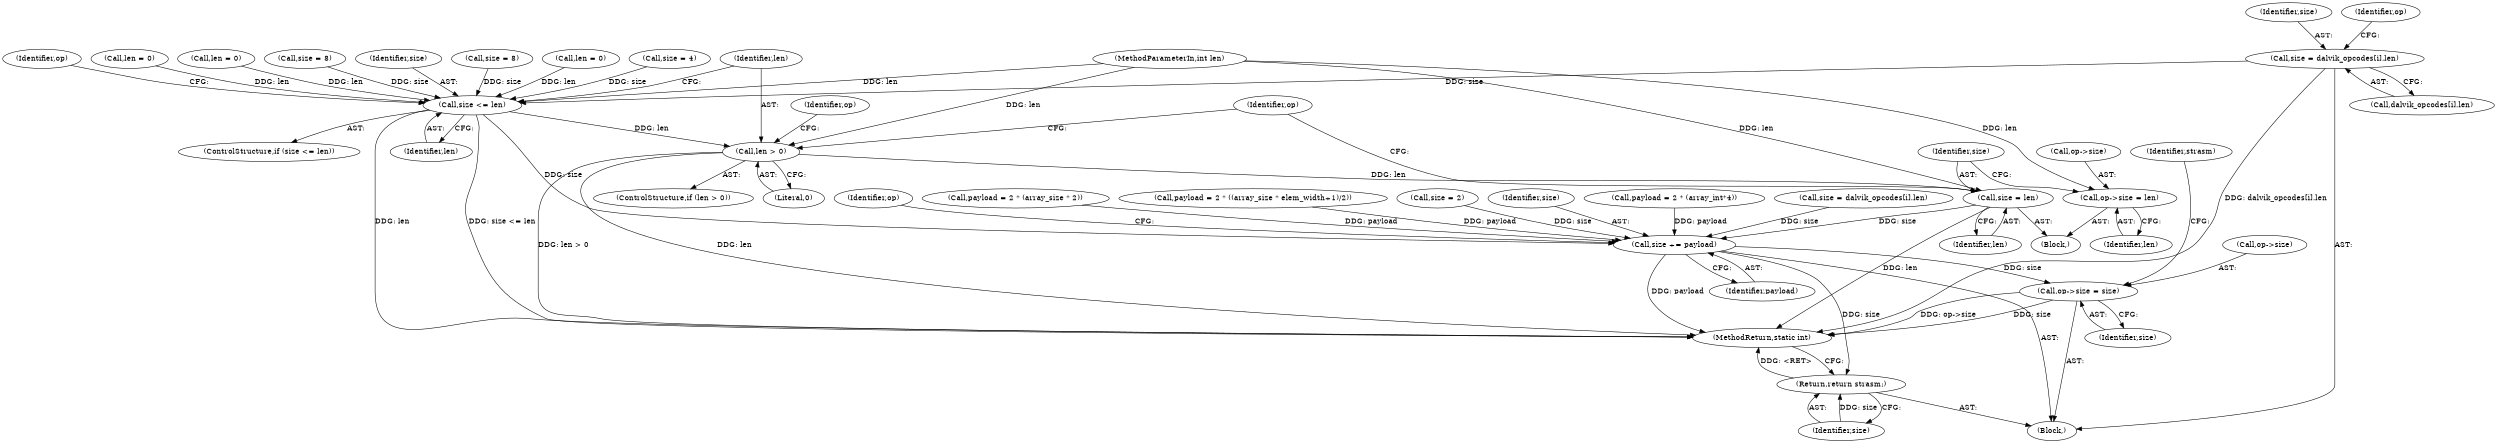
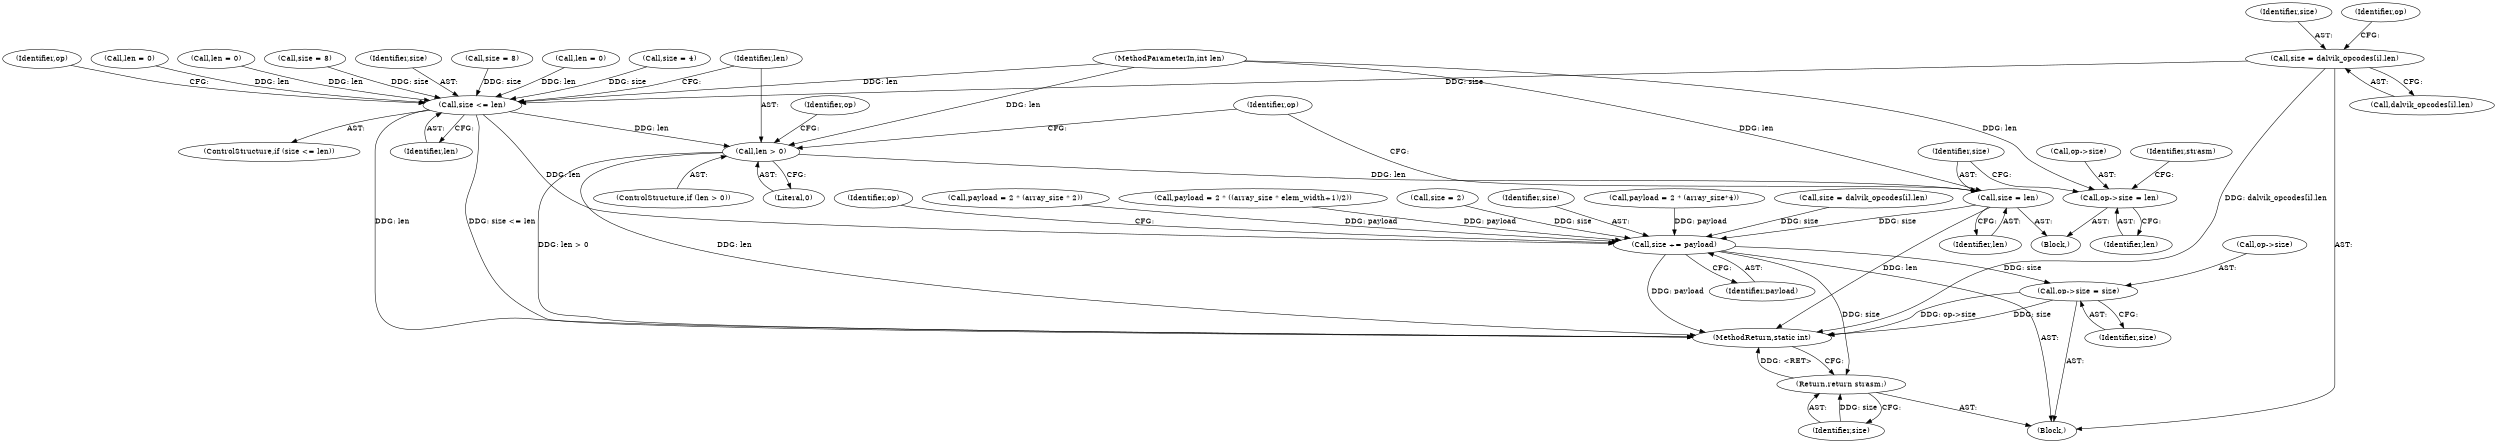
(720, 174) -> (695, 168)
(564, 175) -> (564, 175)
(1674, 198) -> (1674, 198)
(2186, 237) -> (2153, 173)
